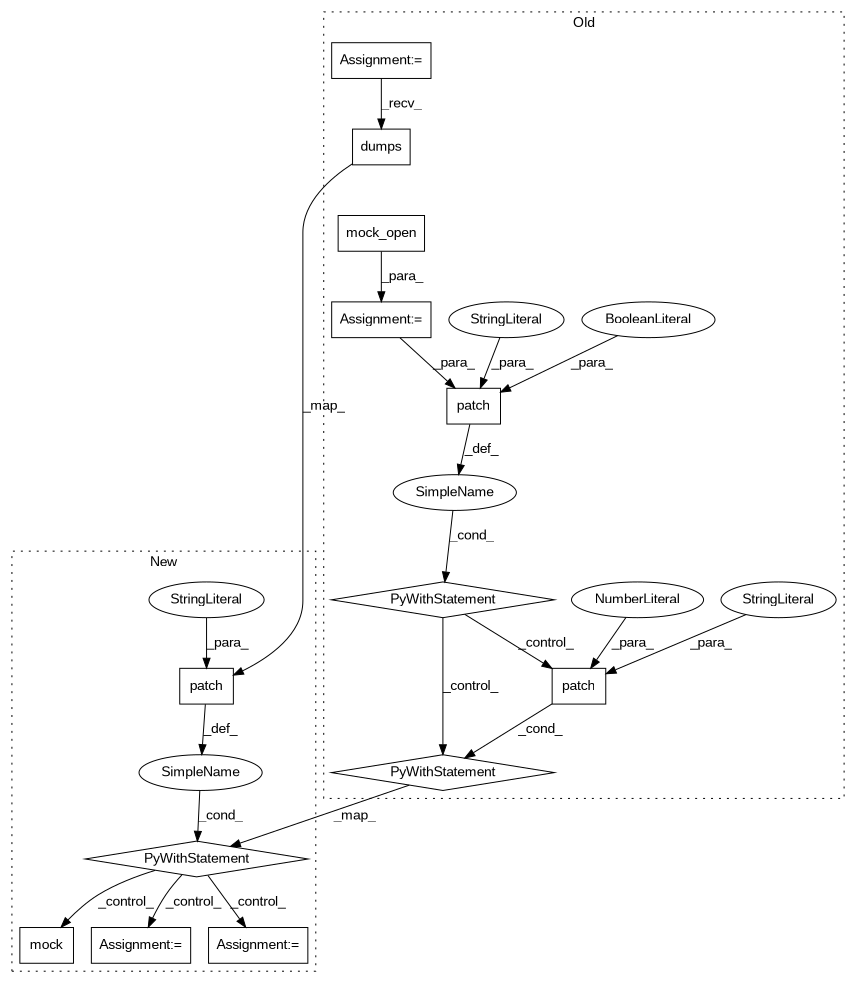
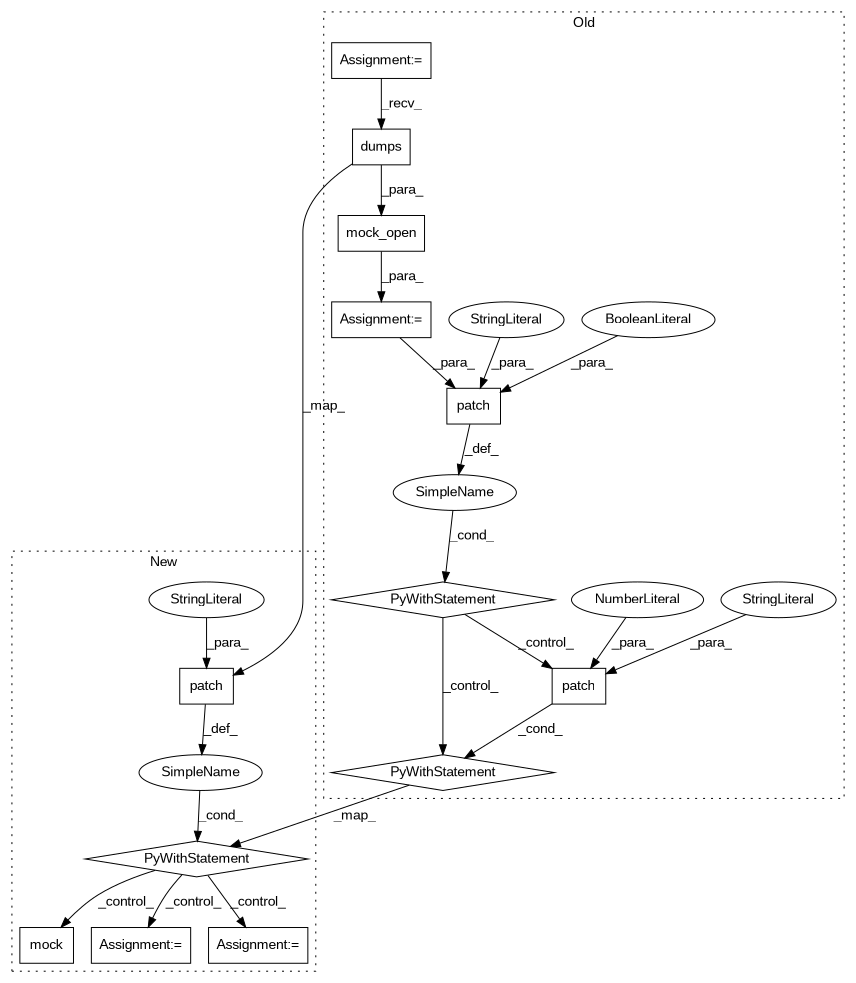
none -> (381, 185)
